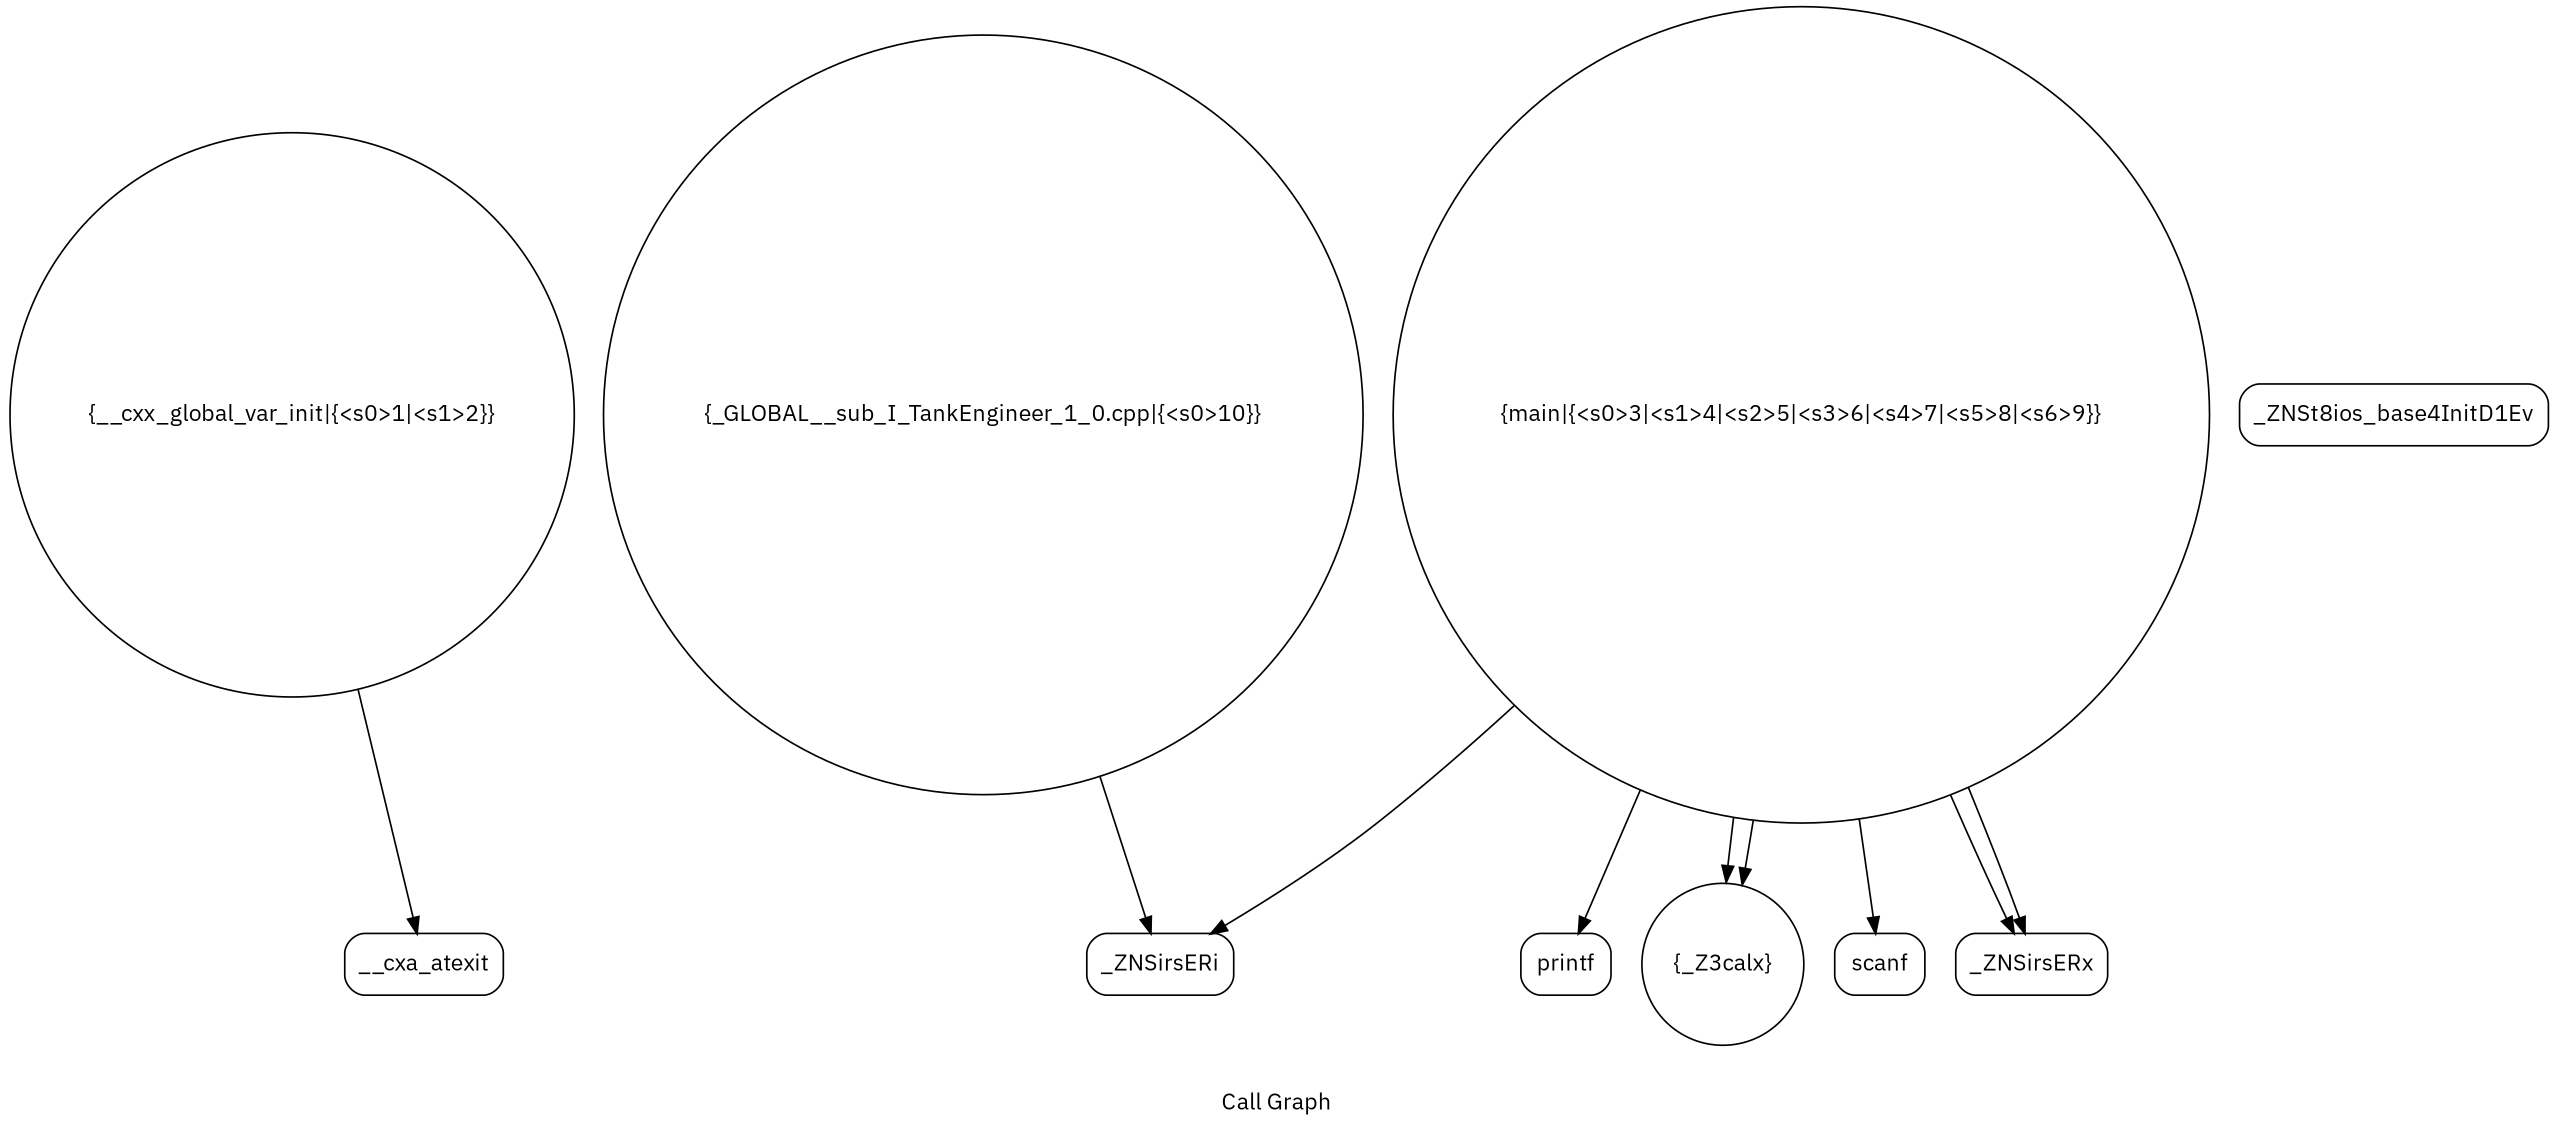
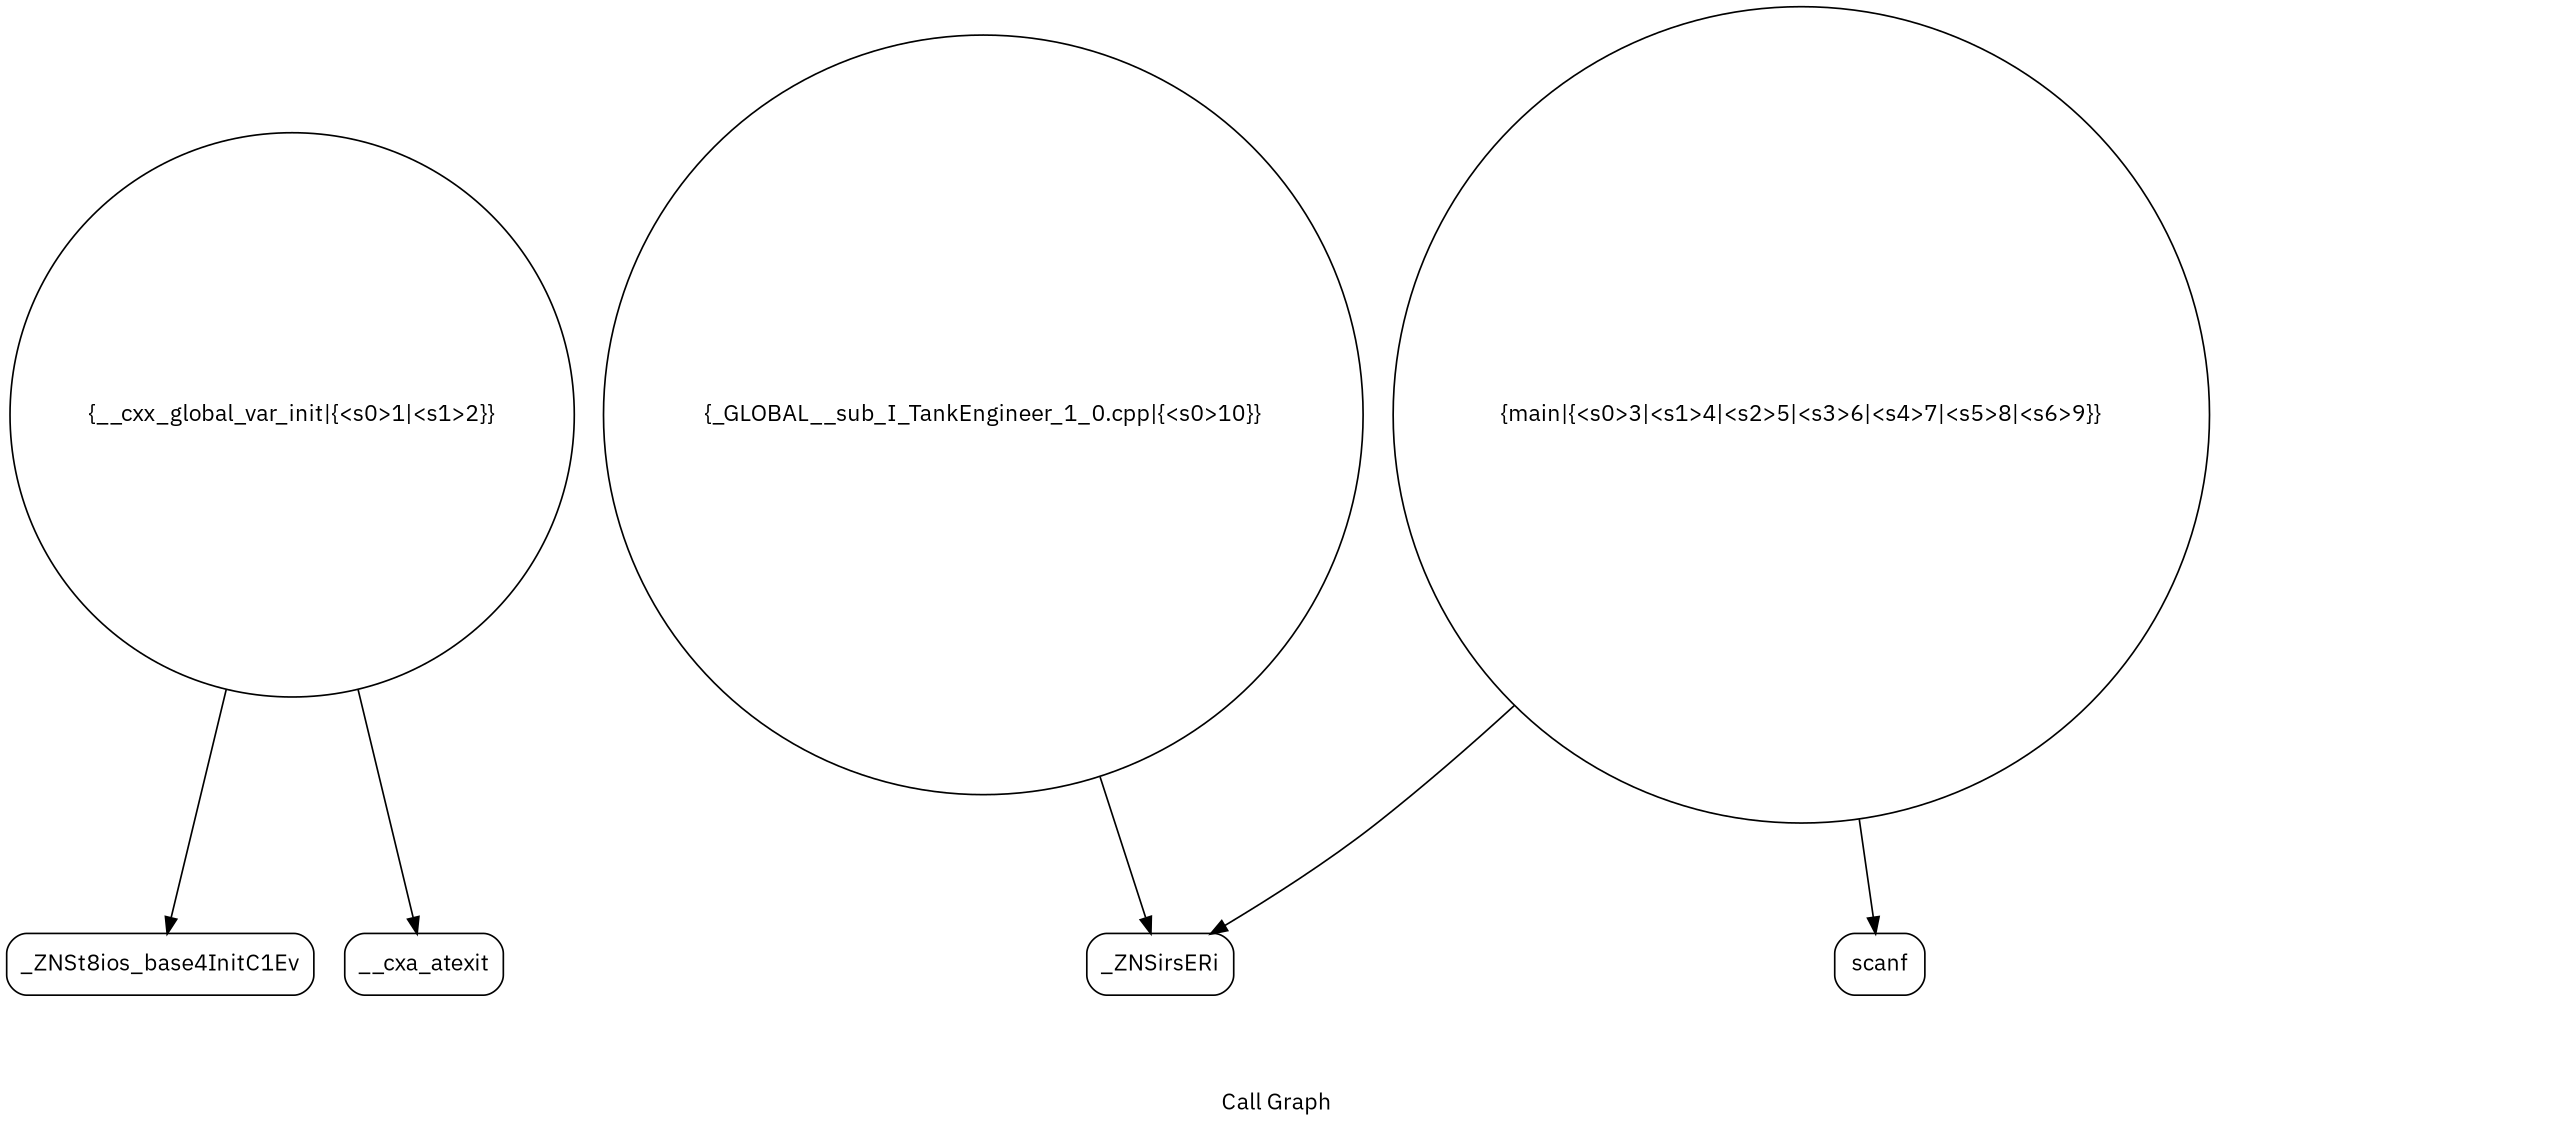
(2394, 415) -> none
none -> (160, 964)
(1566, 964) -> none
(1723, 964) -> none
(2032, 964) -> none
